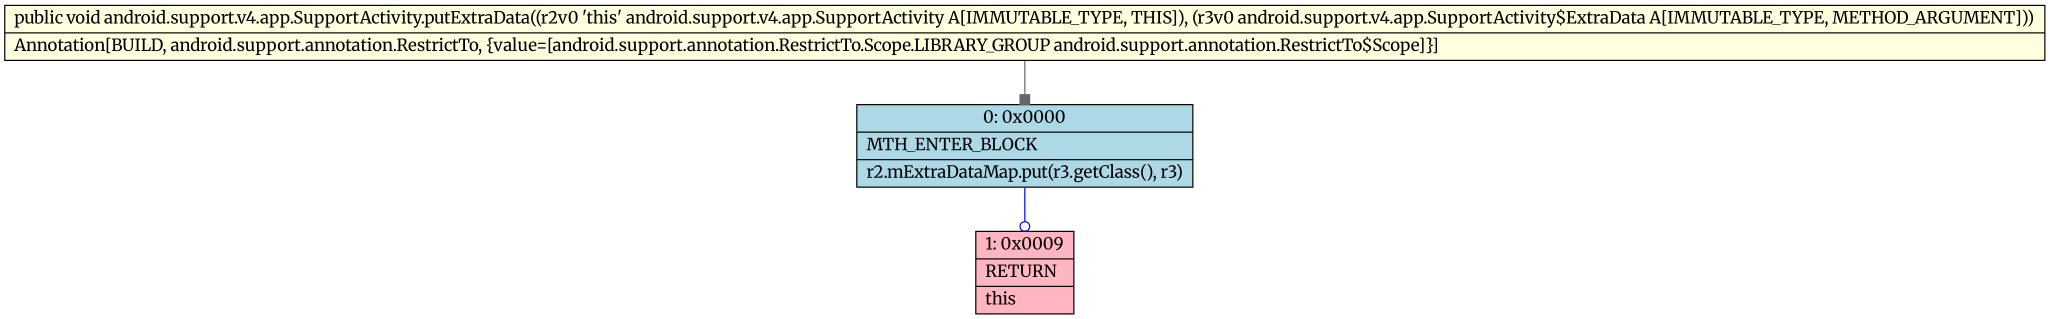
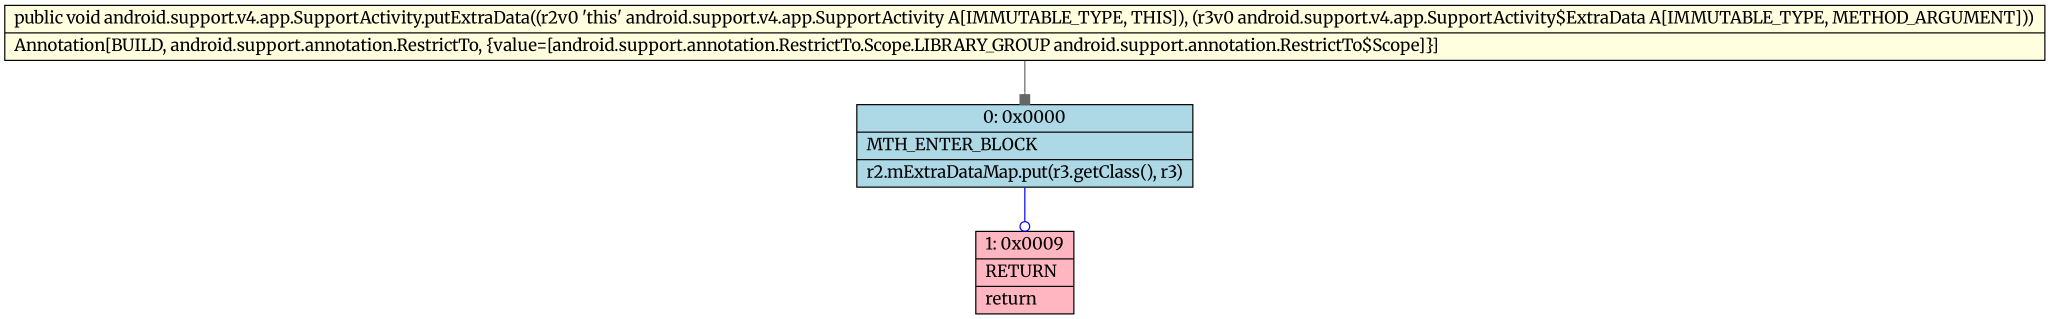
(1001, 300) -> (1011, 300)
